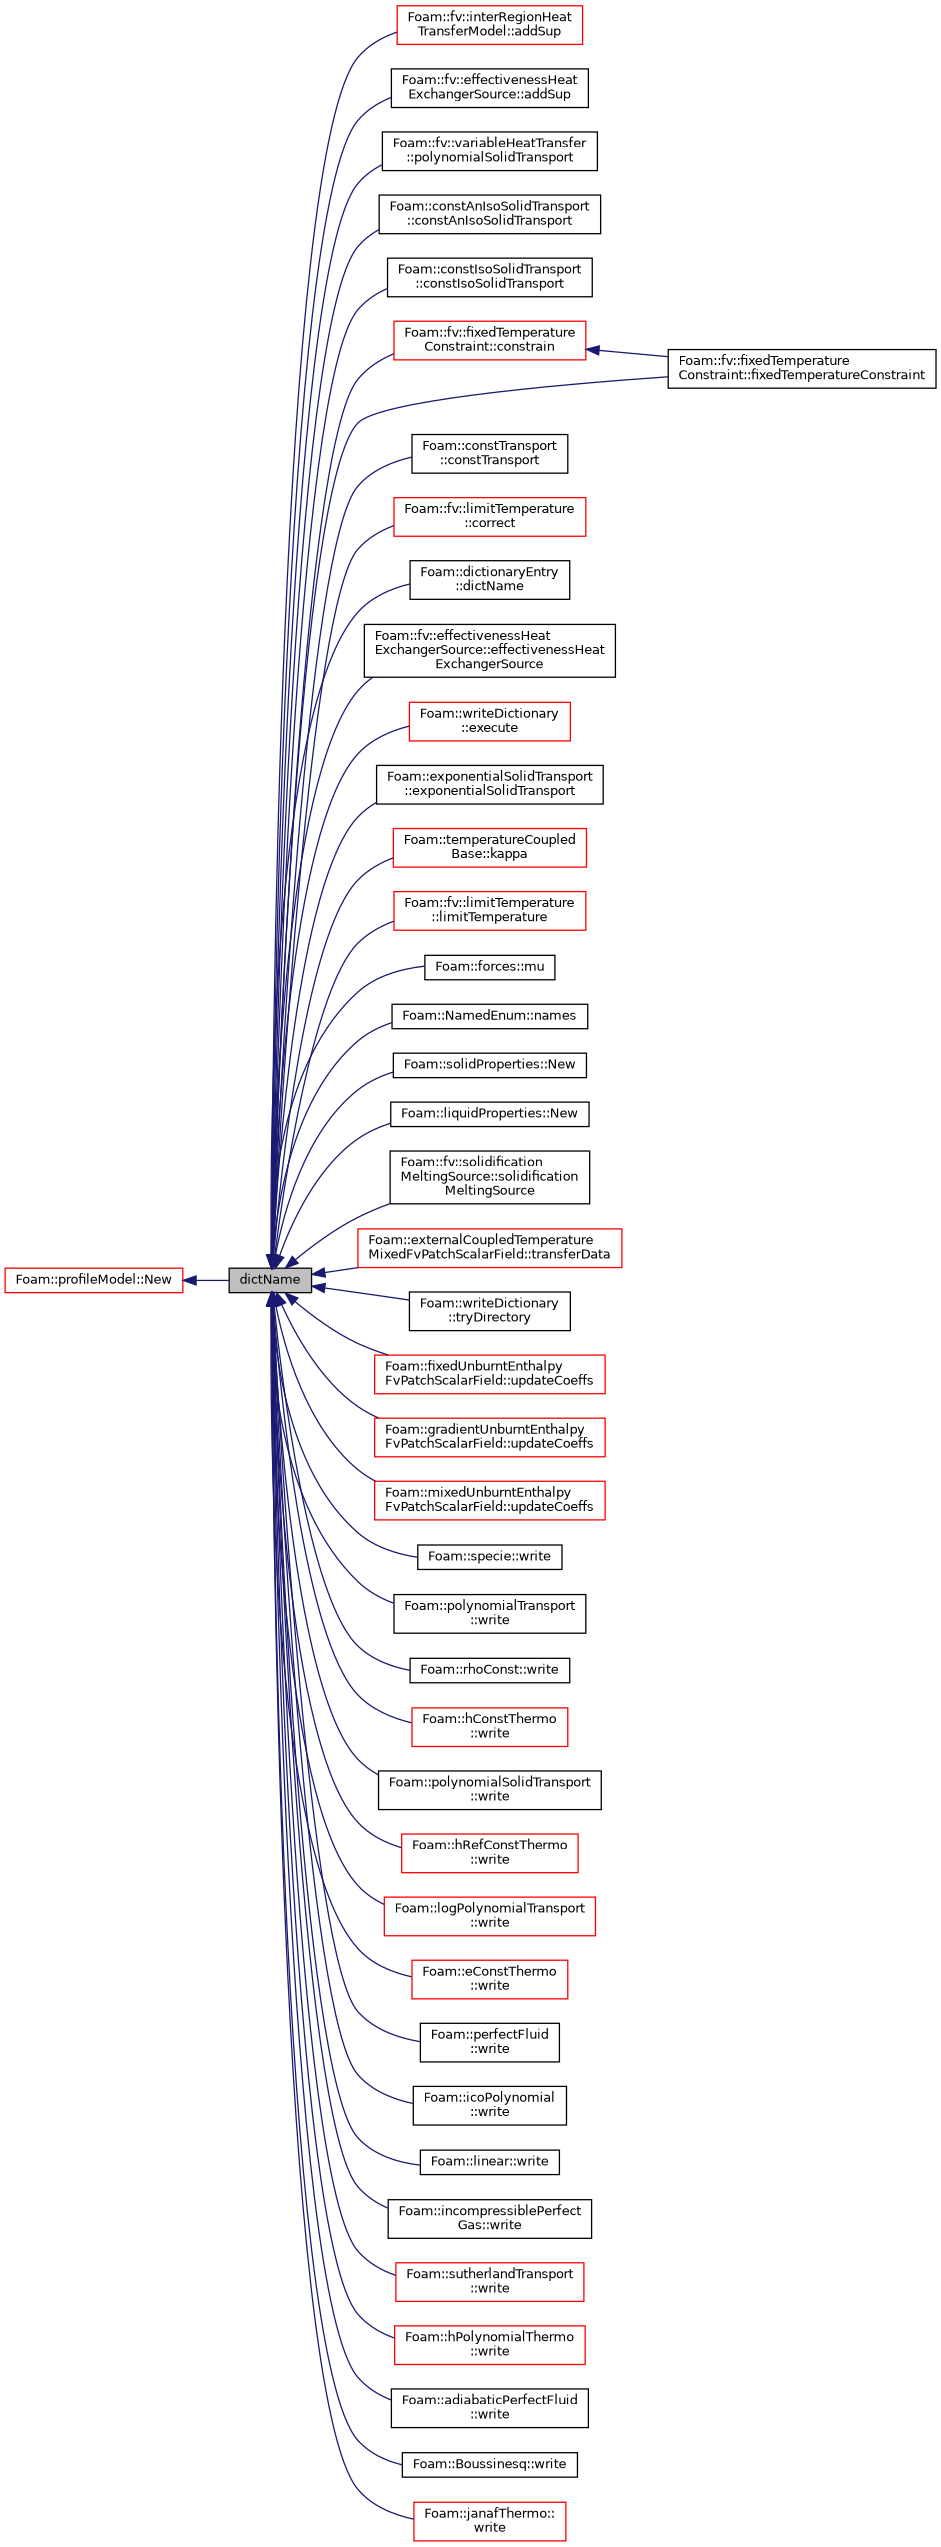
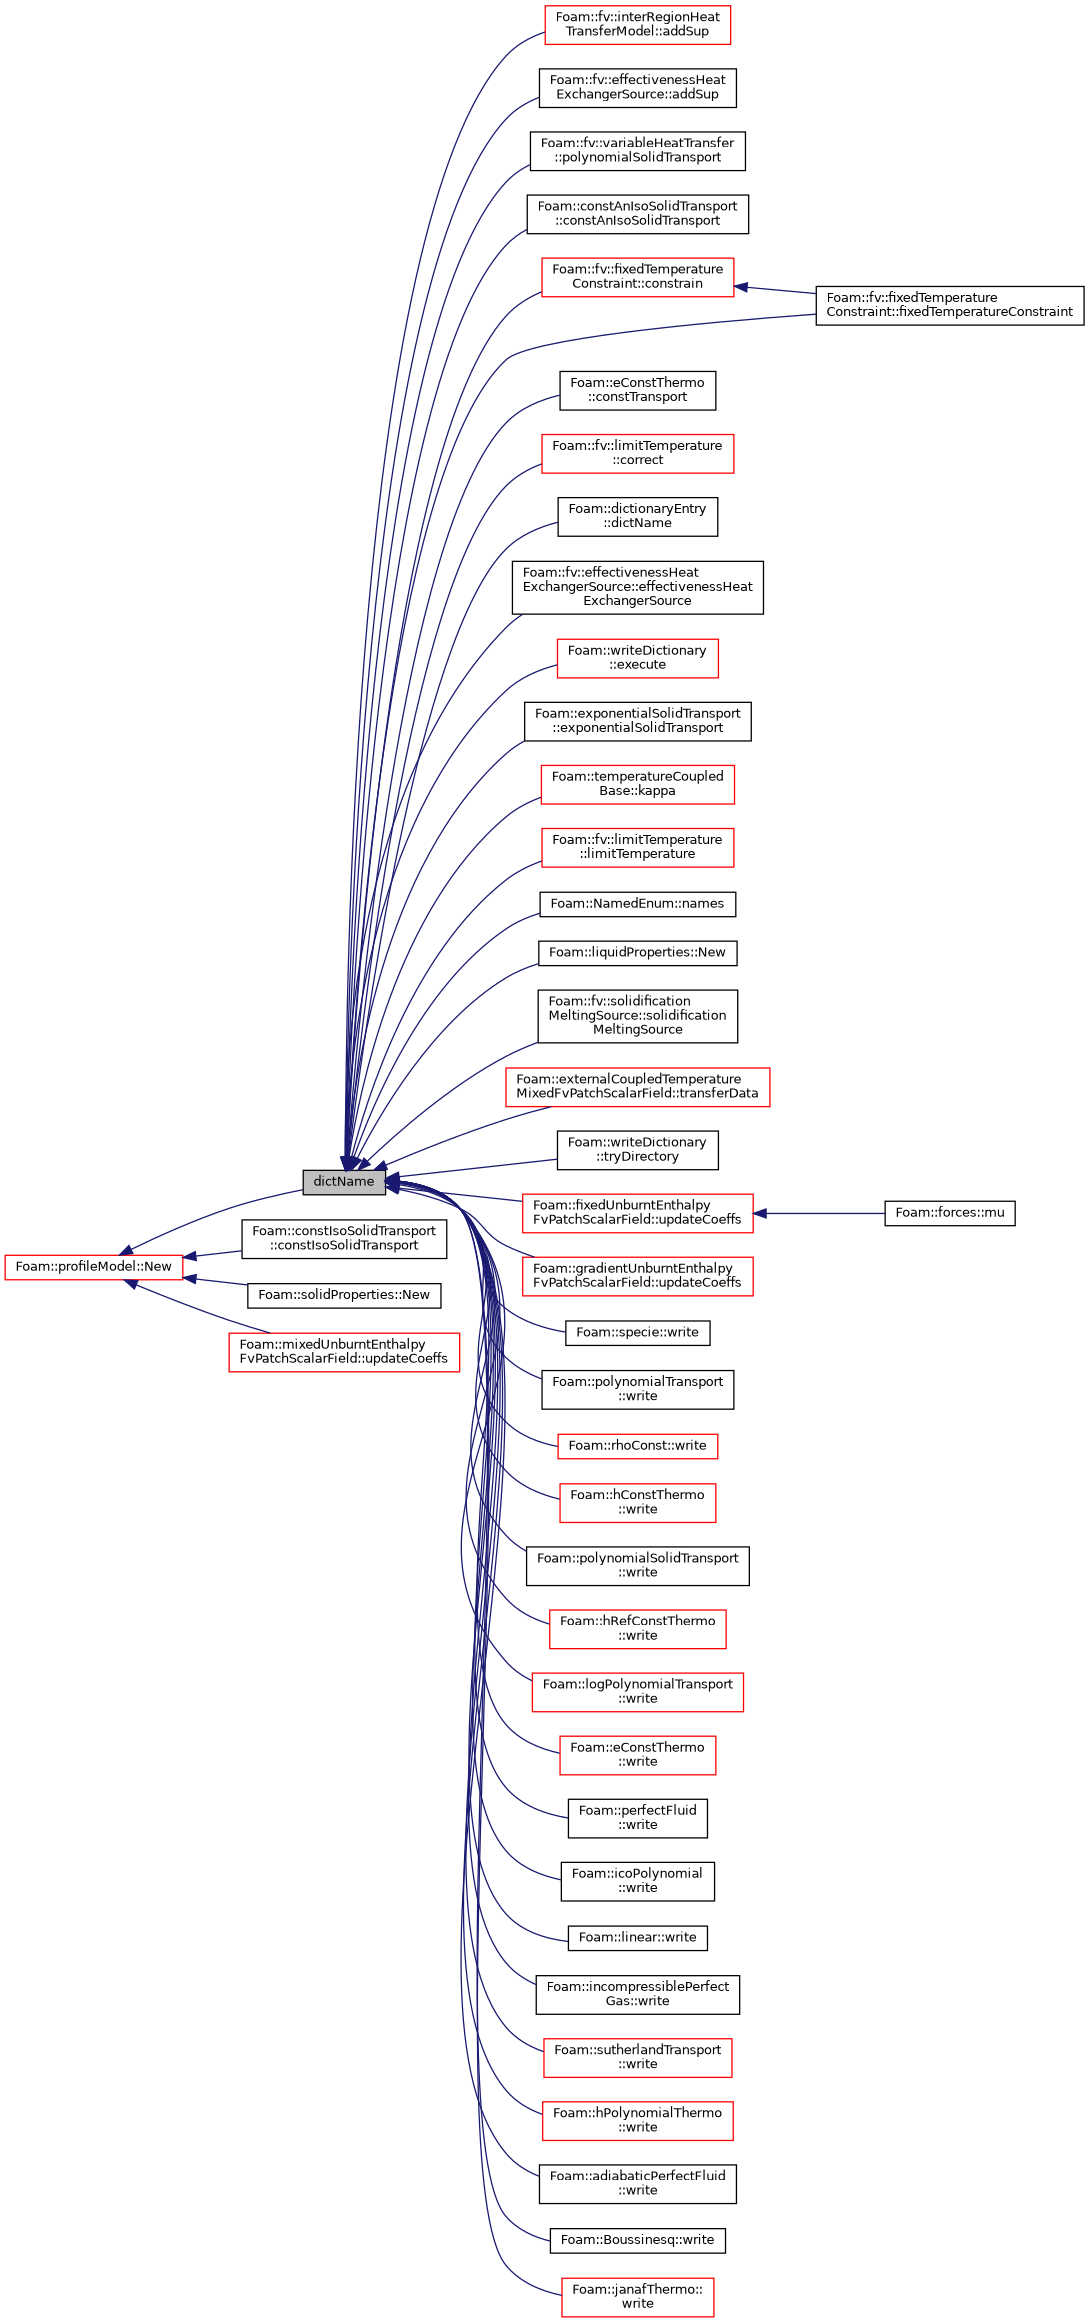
(490, 454) -> (638, 391)
(292, 761) -> (219, 1253)
(330, 1025) -> (826, 1213)
(312, 1147) -> (222, 1282)
(308, 1404) -> (203, 1311)
(490, 1671) -> (638, 1447)
